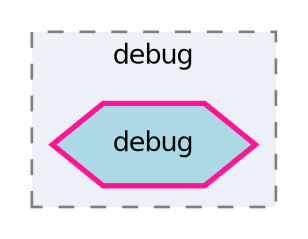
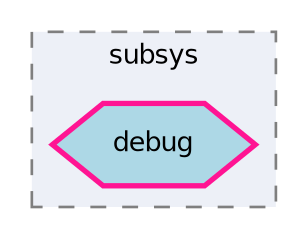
(154, 57) -> (154, 57)
